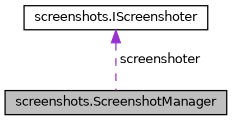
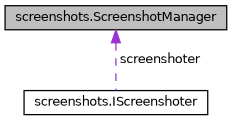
(116, 67) -> (116, 67)
